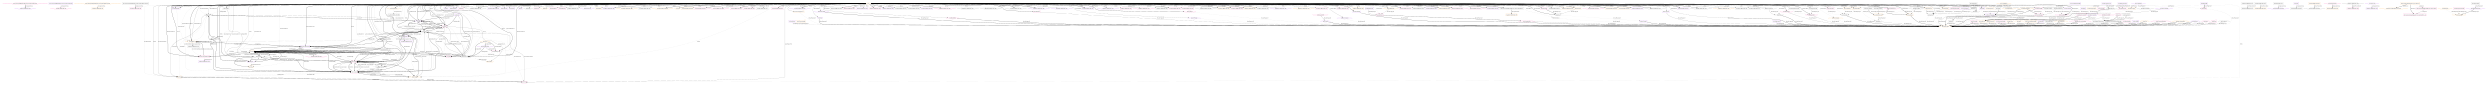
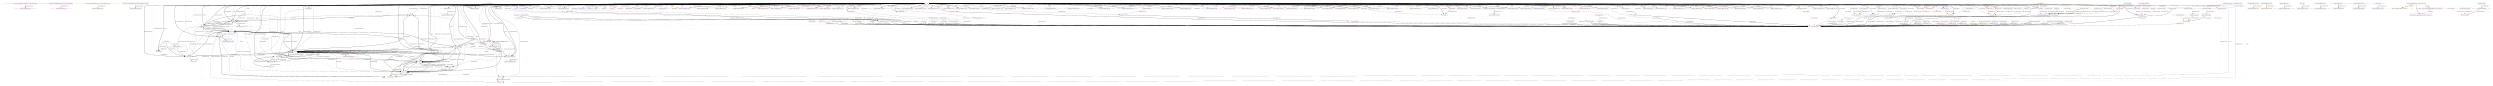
(2204, 6) -> (1874, 26)
